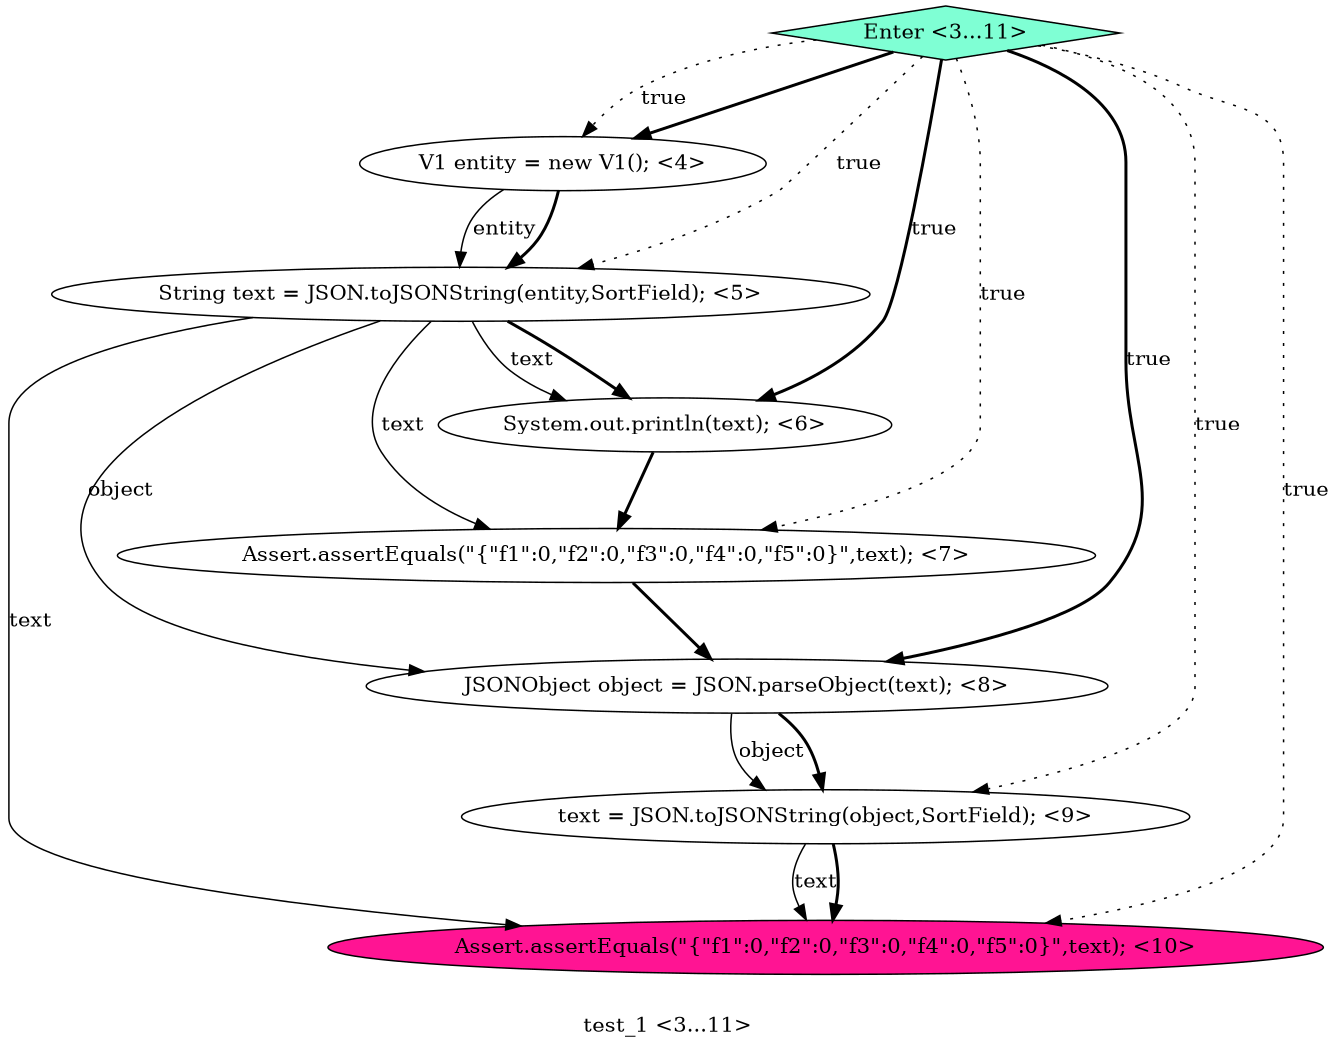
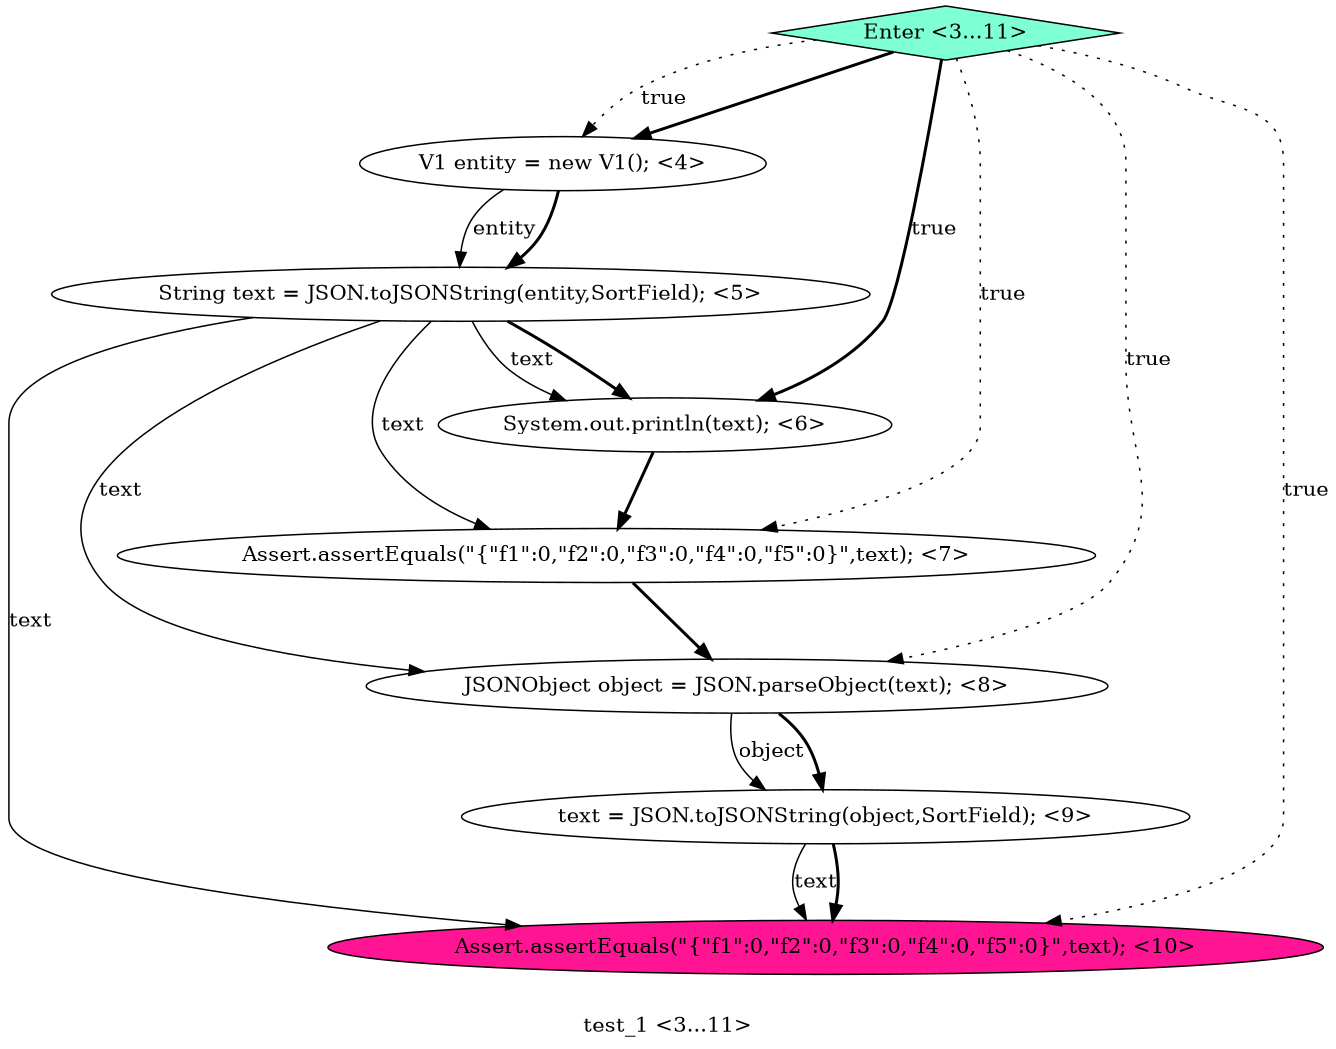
(777, 192) -> none
(1129, 402) -> (1129, 402)
(1195, 441) -> none
(121, 490) -> (121, 490)
